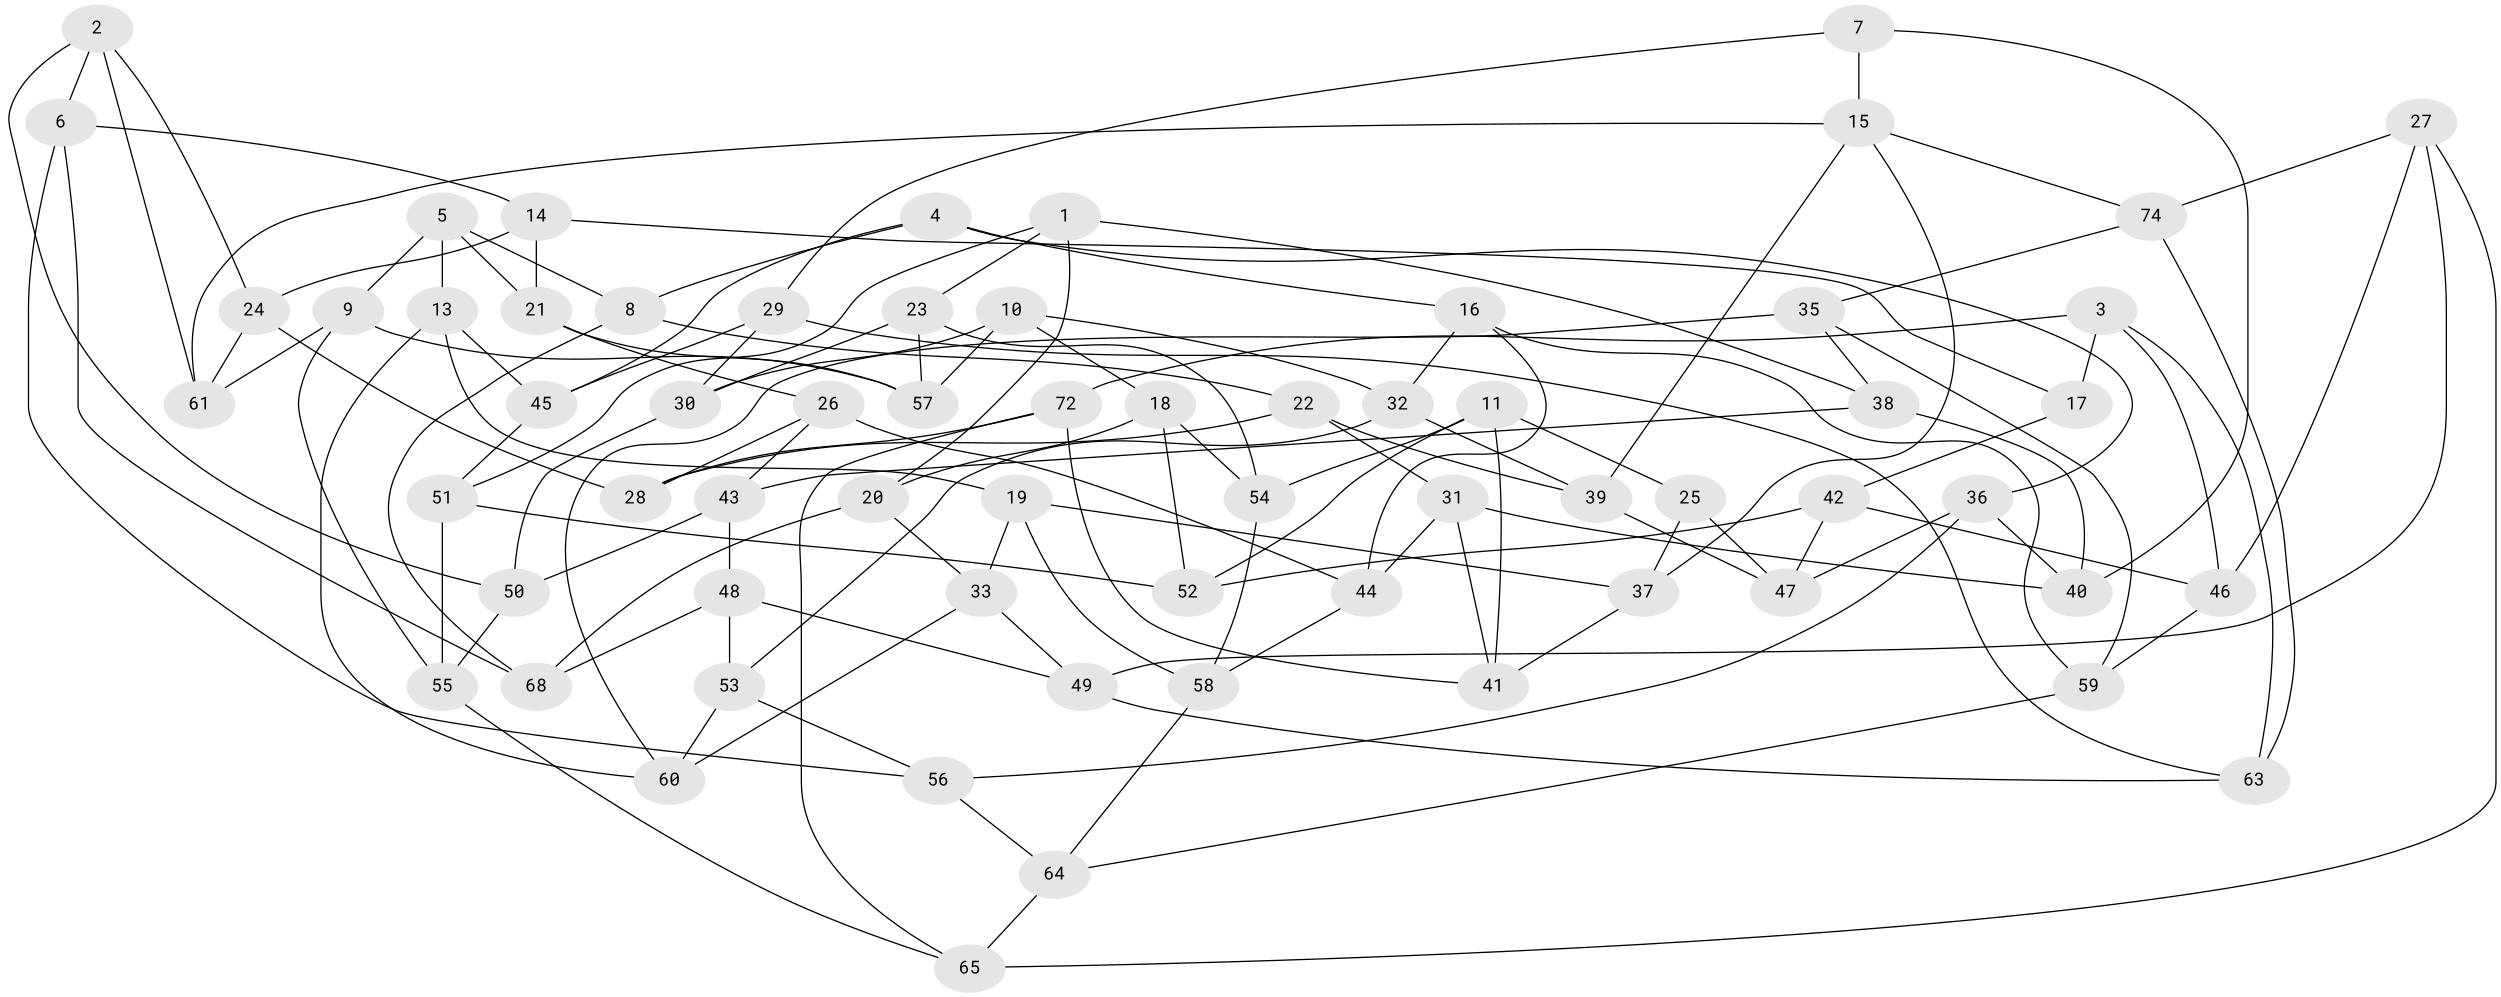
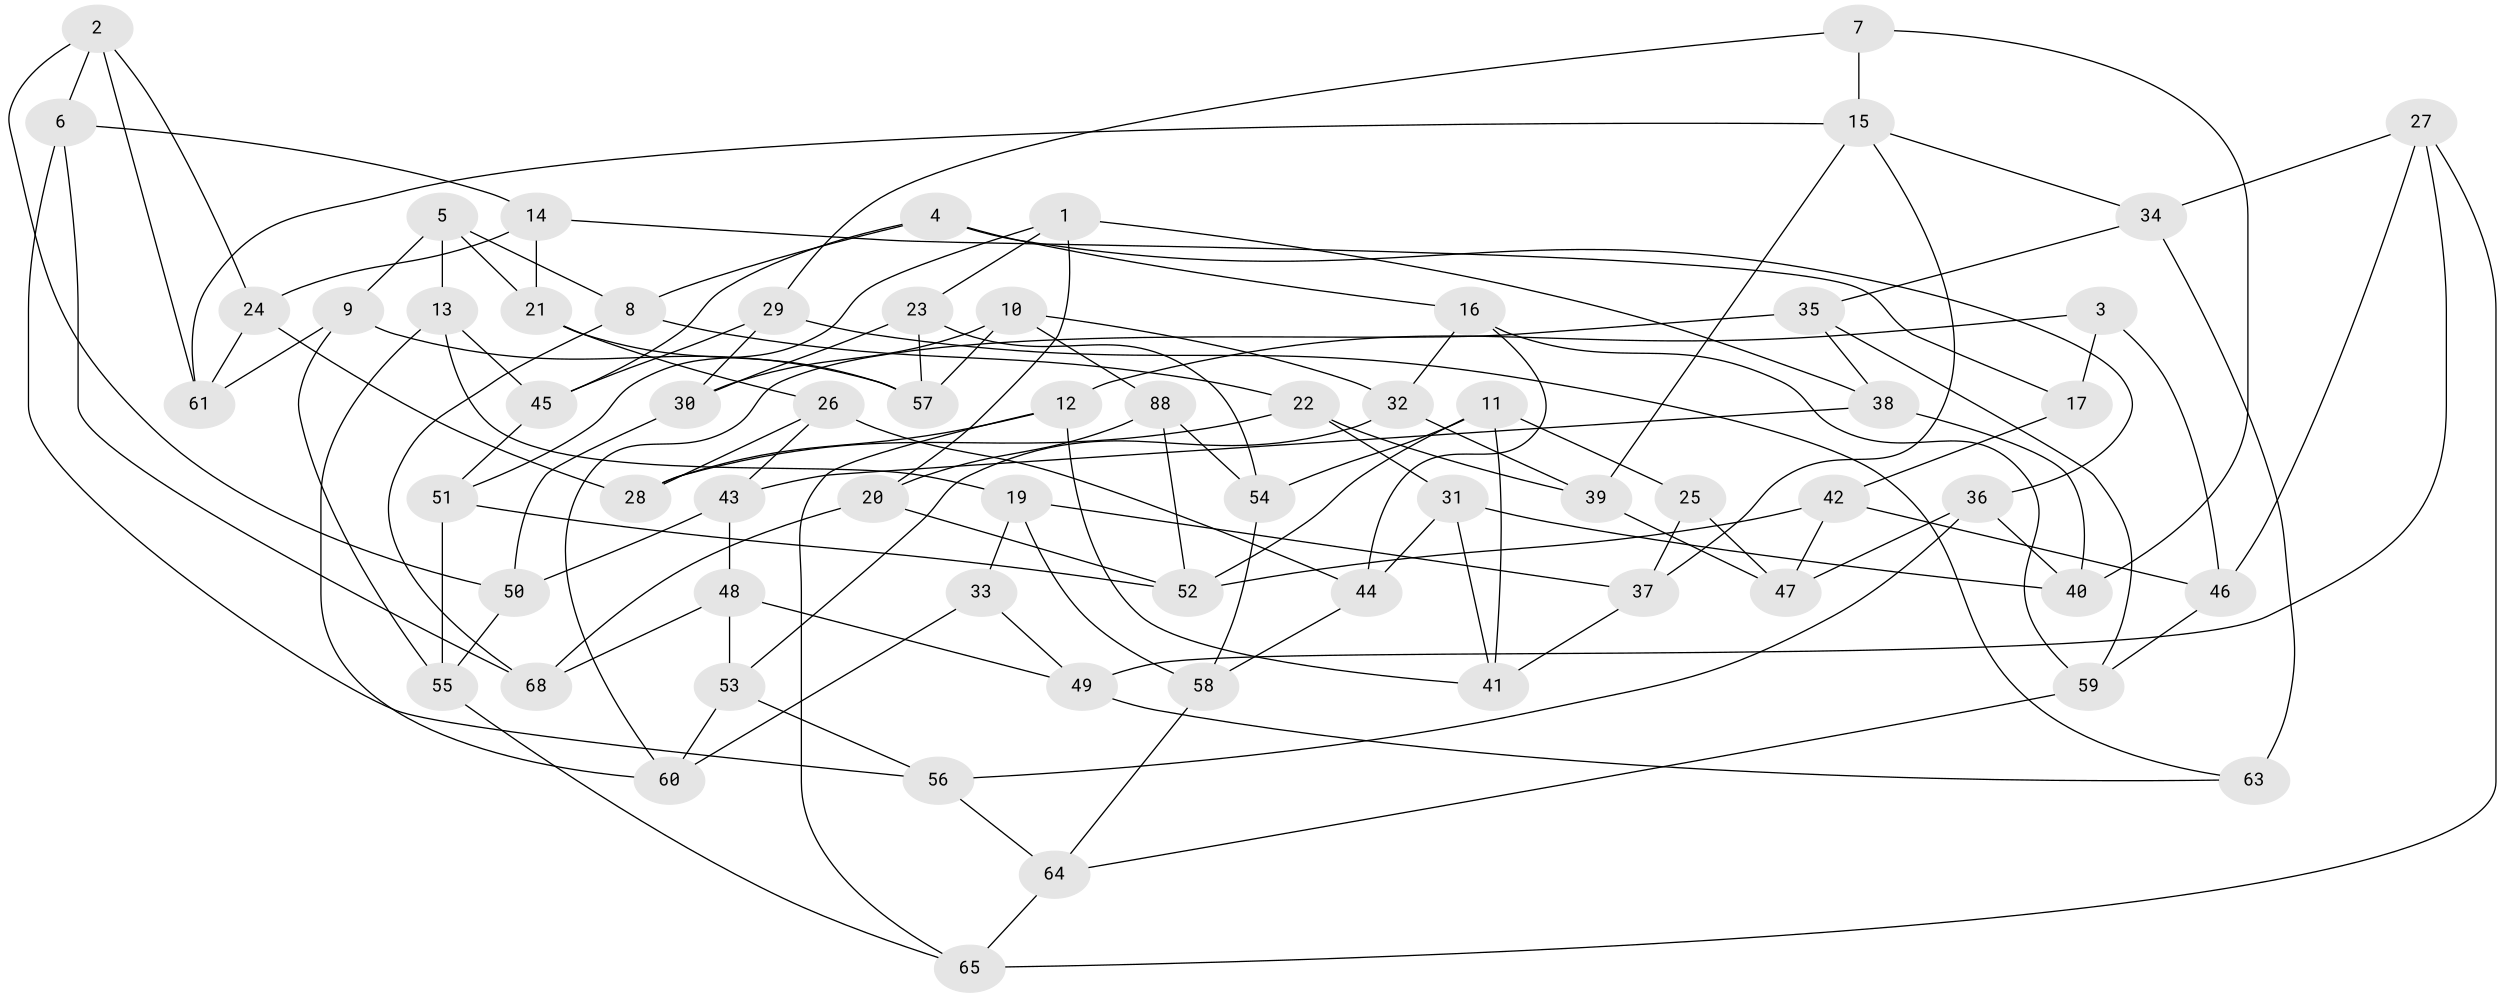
(2151, 217) -> (2151, 217)
(1066, 405) -> (1066, 405)
(1160, 405) -> (1160, 405)
(2258, 519) -> none
(928, 546) -> (1024, 544)
